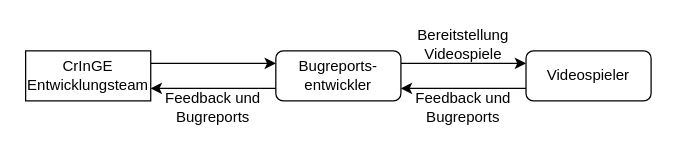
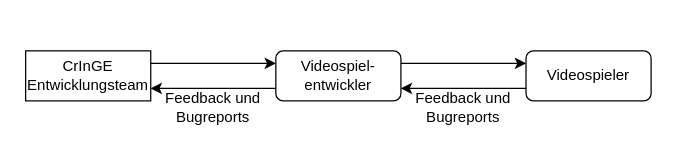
(463, 44) -> none
(338, 76) -> (338, 76)
